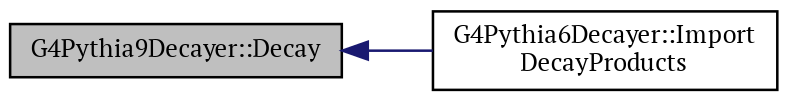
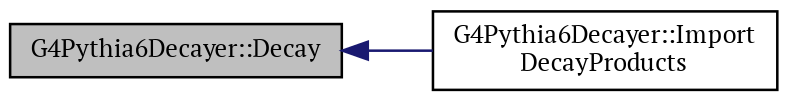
(176, 51) -> (176, 51)
